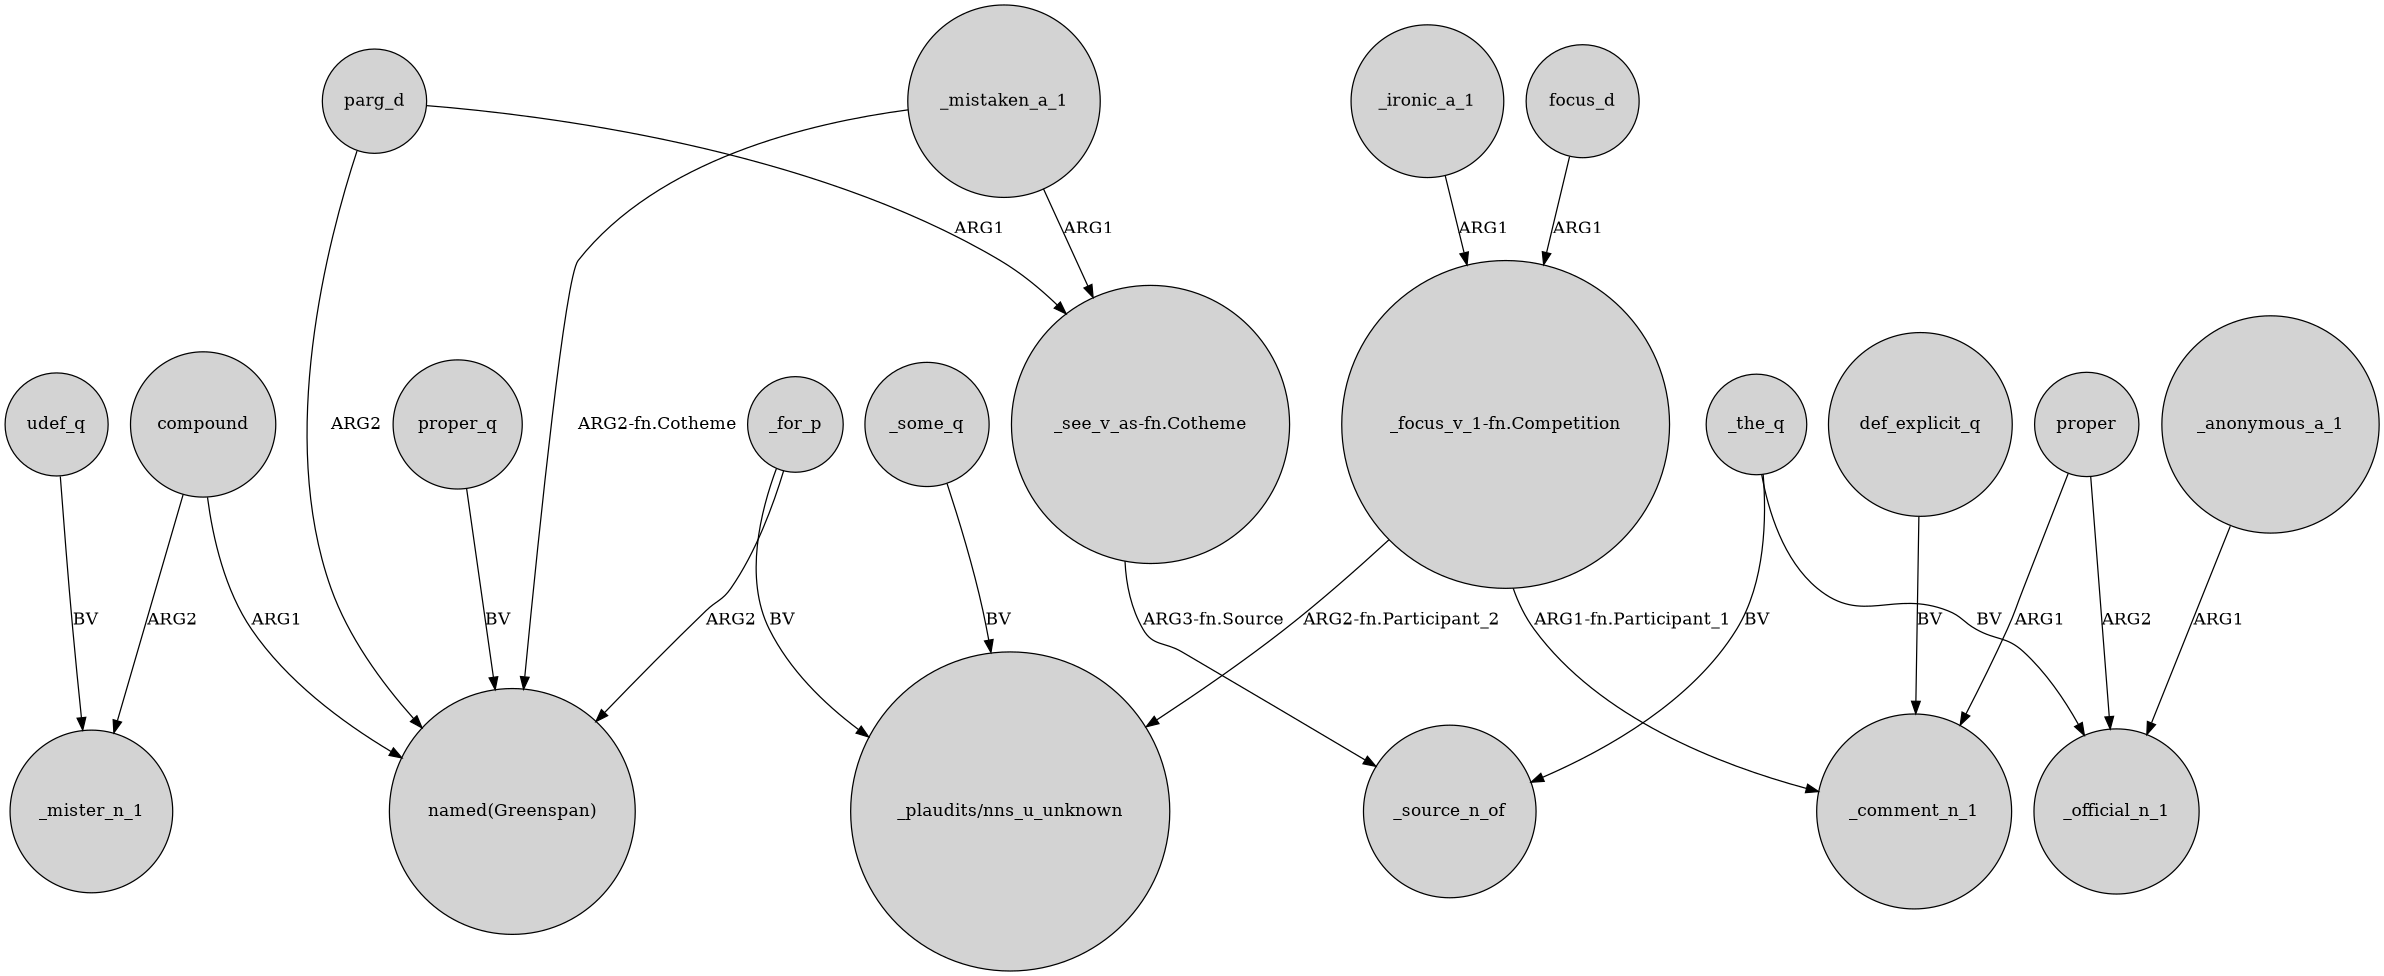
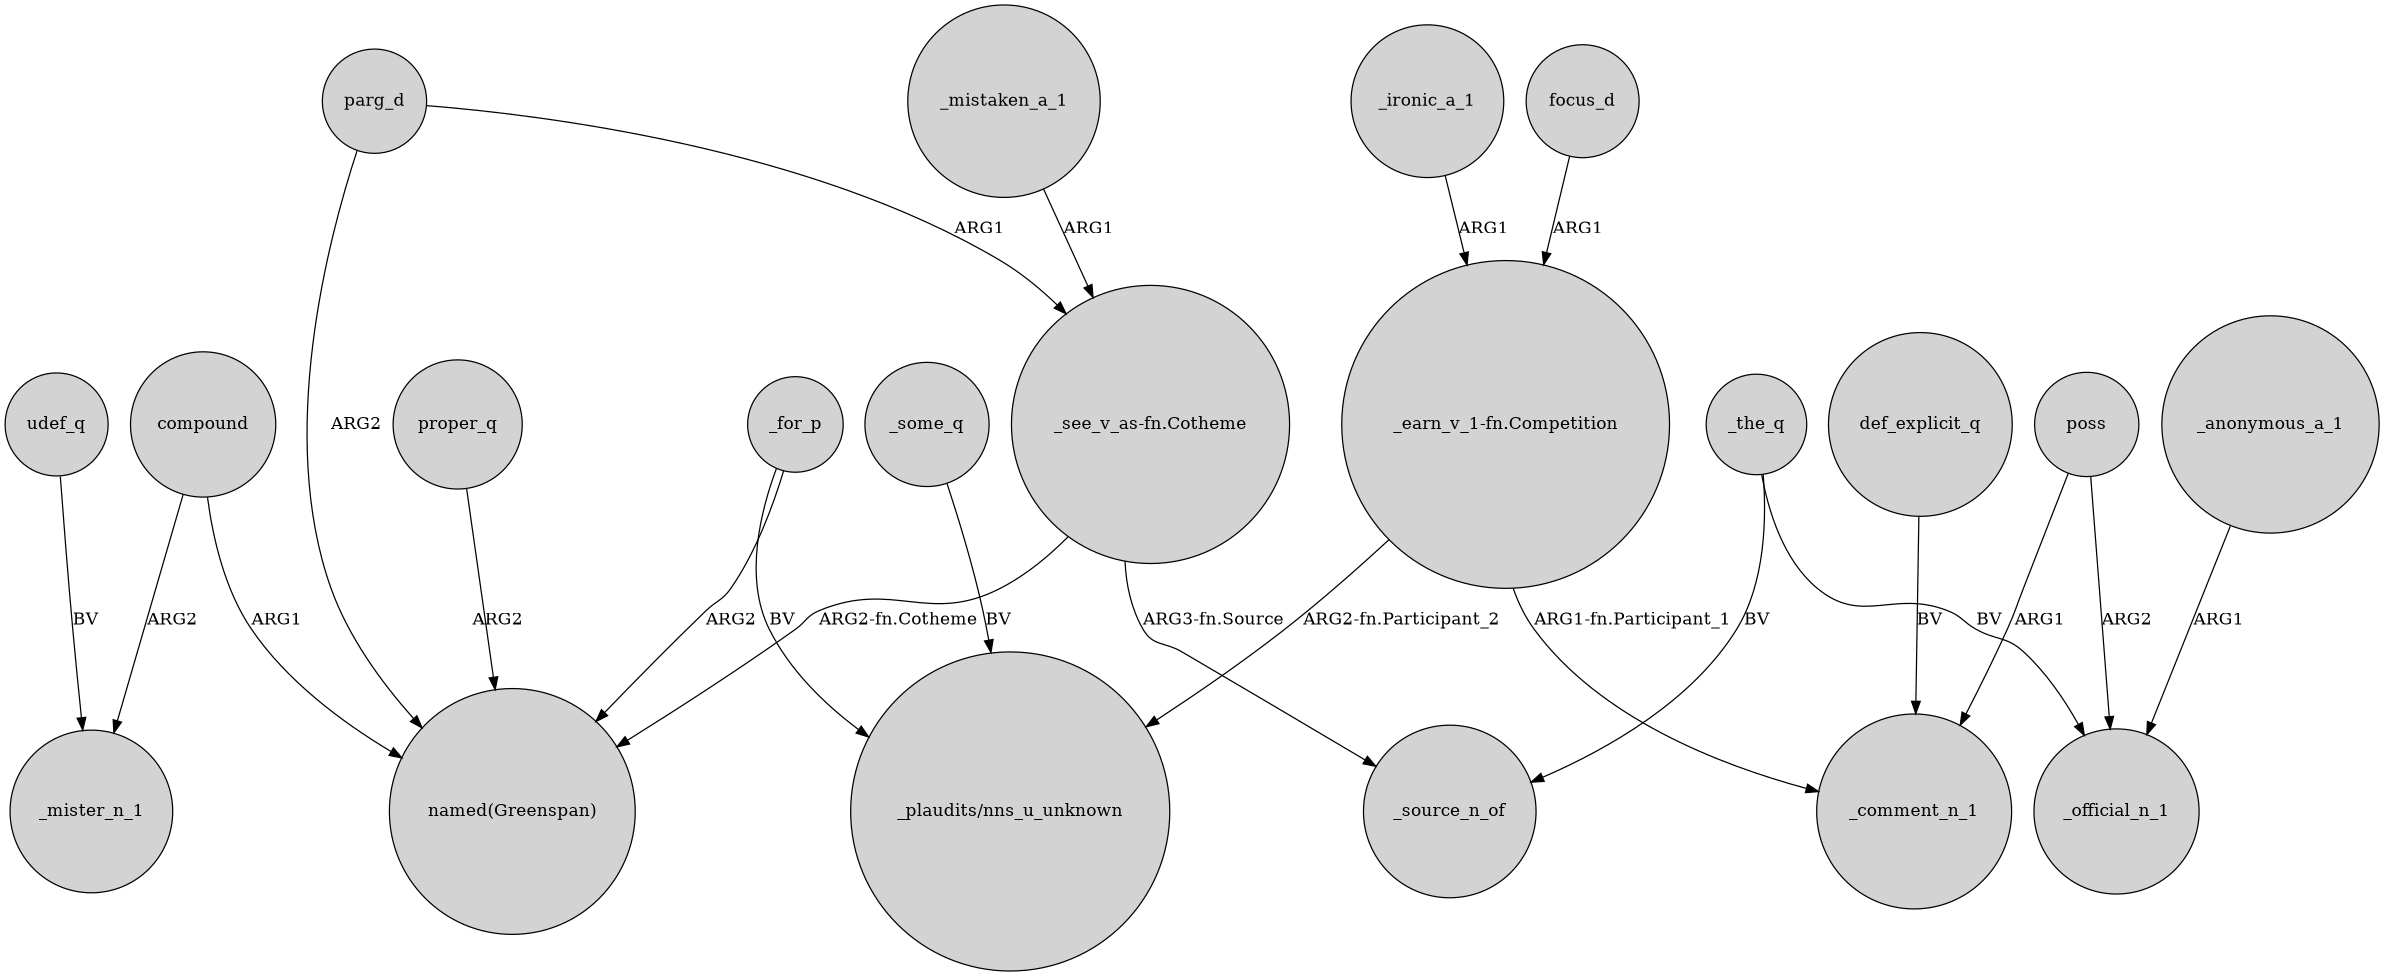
(571, 284) -> (838, 605)
(1506, 424) -> (1506, 424)
(2087, 424) -> (2087, 424)
(498, 620) -> (498, 620)
